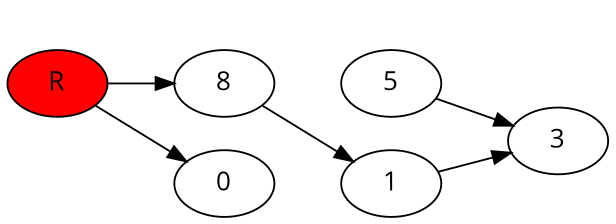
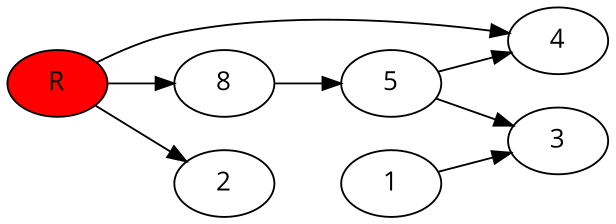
none -> (558, 41)
(300, 129) -> (299, 83)
(224, 184) -> (224, 184)
